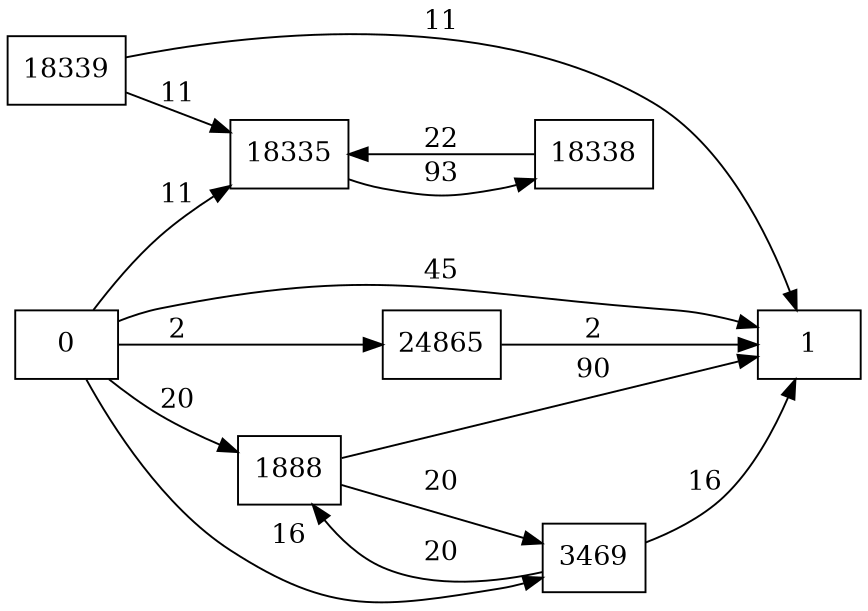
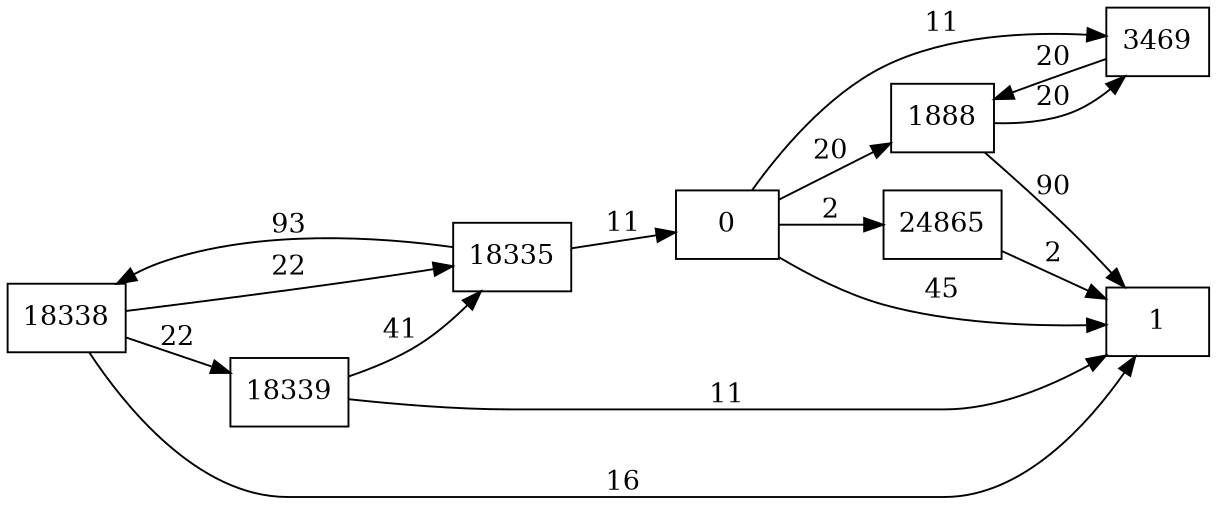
(178, 94) -> (401, 330)
(148, 247) -> (614, 242)
none -> (169, 352)
(734, 487) -> (602, 497)
(289, 536) -> (943, 24)
